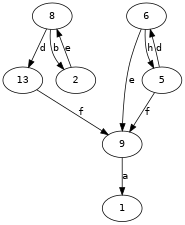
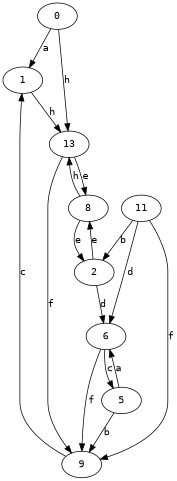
none -> (57, 16)
(43, 48) -> (76, 176)
(56, 48) -> (78, 240)
(151, 48) -> (110, 368)
(159, 48) -> (119, 368)
(132, 80) -> (92, 400)
none -> (44, 109)
(148, 112) -> (107, 432)
none -> (80, 172)
(126, 176) -> (23, 272)
none -> (141, 208)
none -> (99, 301)
